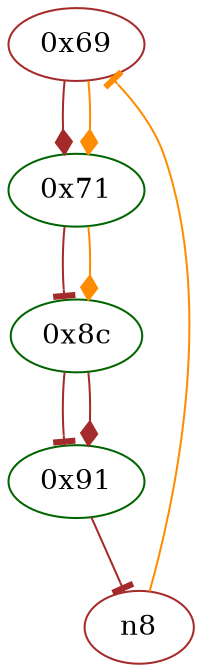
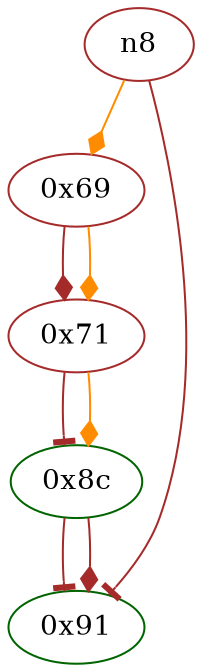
(76, 190) -> (76, 336)
(189, 331) -> (113, 106)
(106, 550) -> (186, 340)
